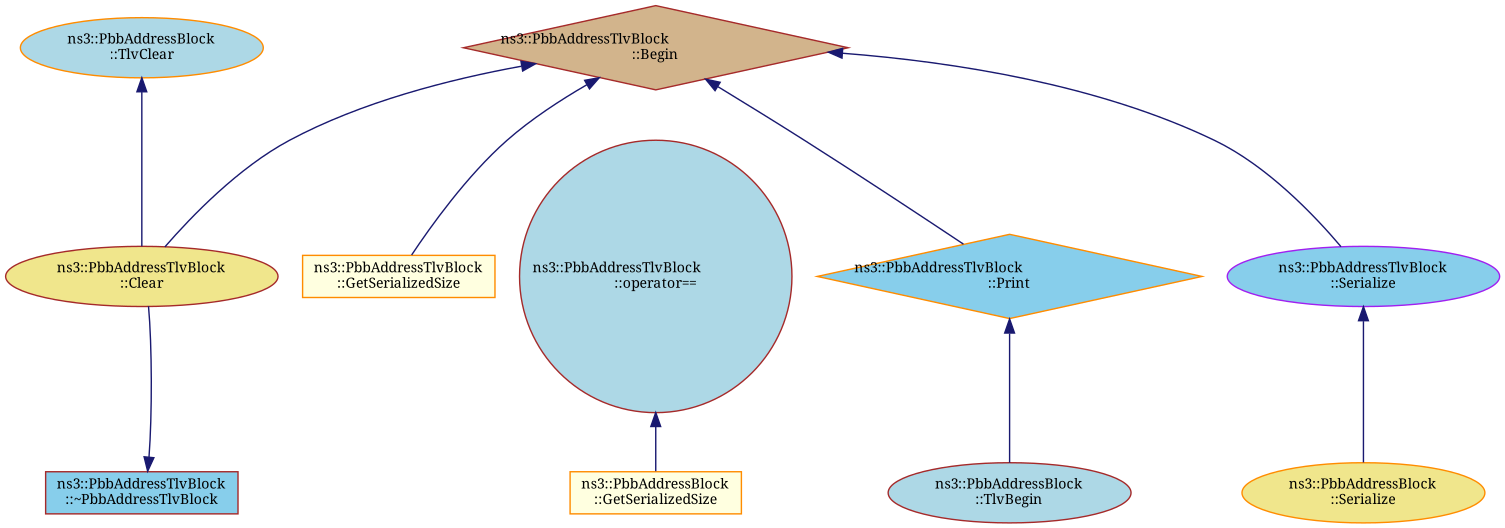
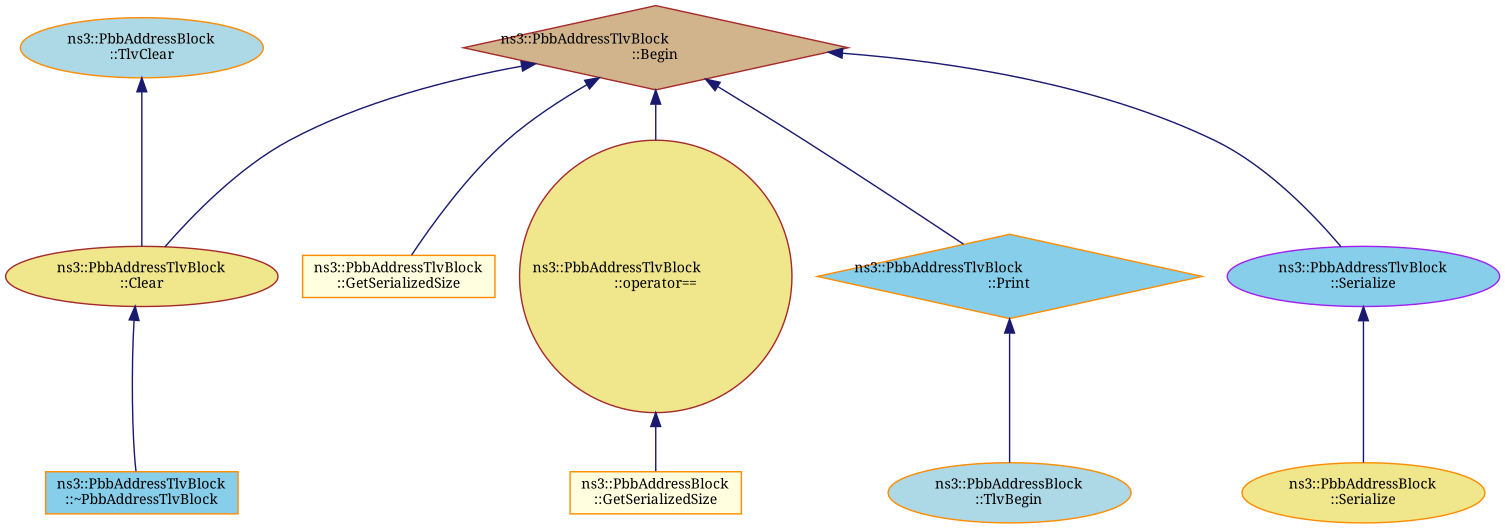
none -> (656, 122)
(656, 276) -> (656, 276)
(151, 382) -> (132, 396)
(142, 493) -> (142, 493)
(1010, 493) -> (1010, 493)
